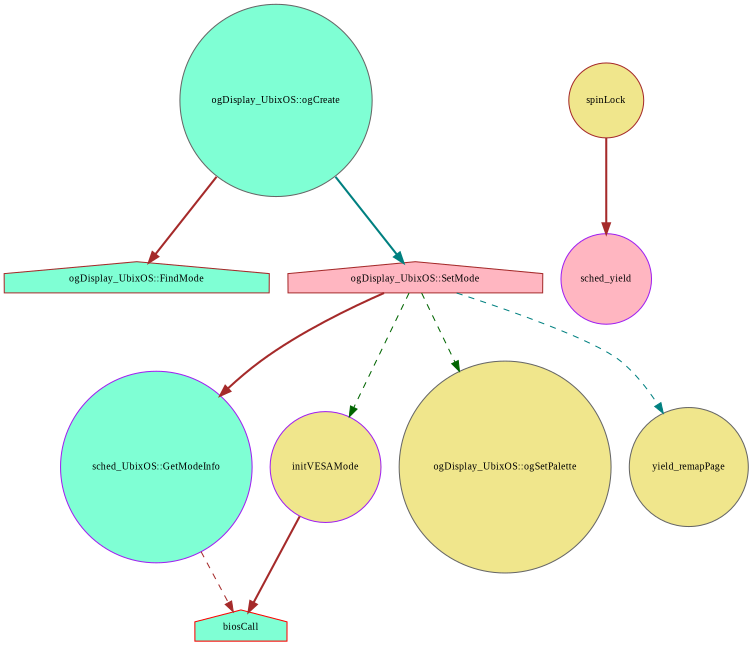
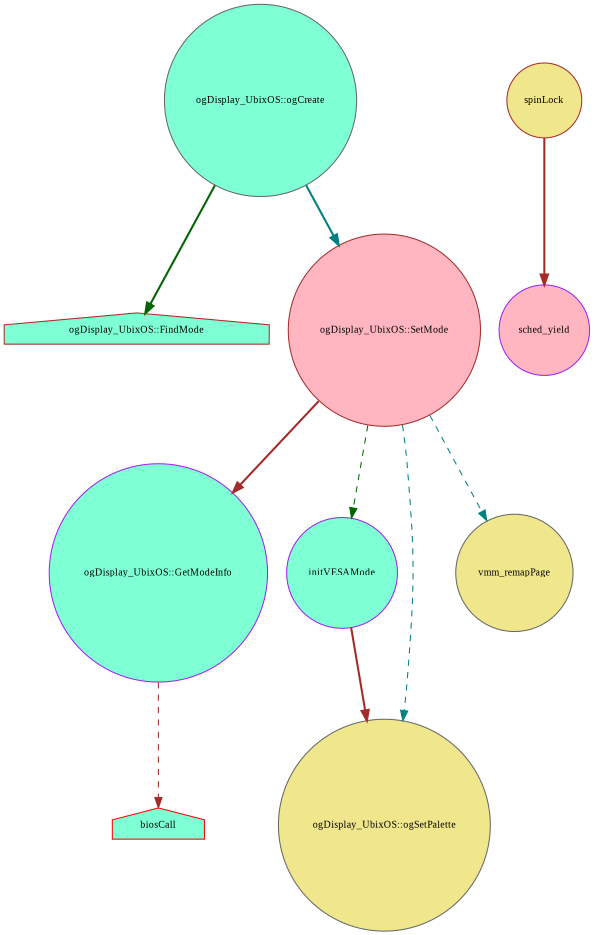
(186, 216) -> (183, 245)
(415, 279) -> (384, 330)
(438, 328) -> (413, 568)
(156, 467) -> (158, 573)
(326, 467) -> (342, 573)
(689, 467) -> (514, 573)
(277, 560) -> (358, 669)
